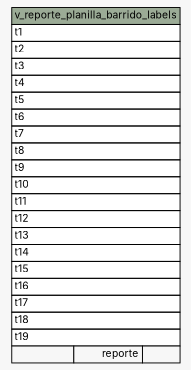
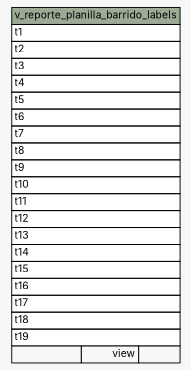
(121, 354) -> (124, 354)
